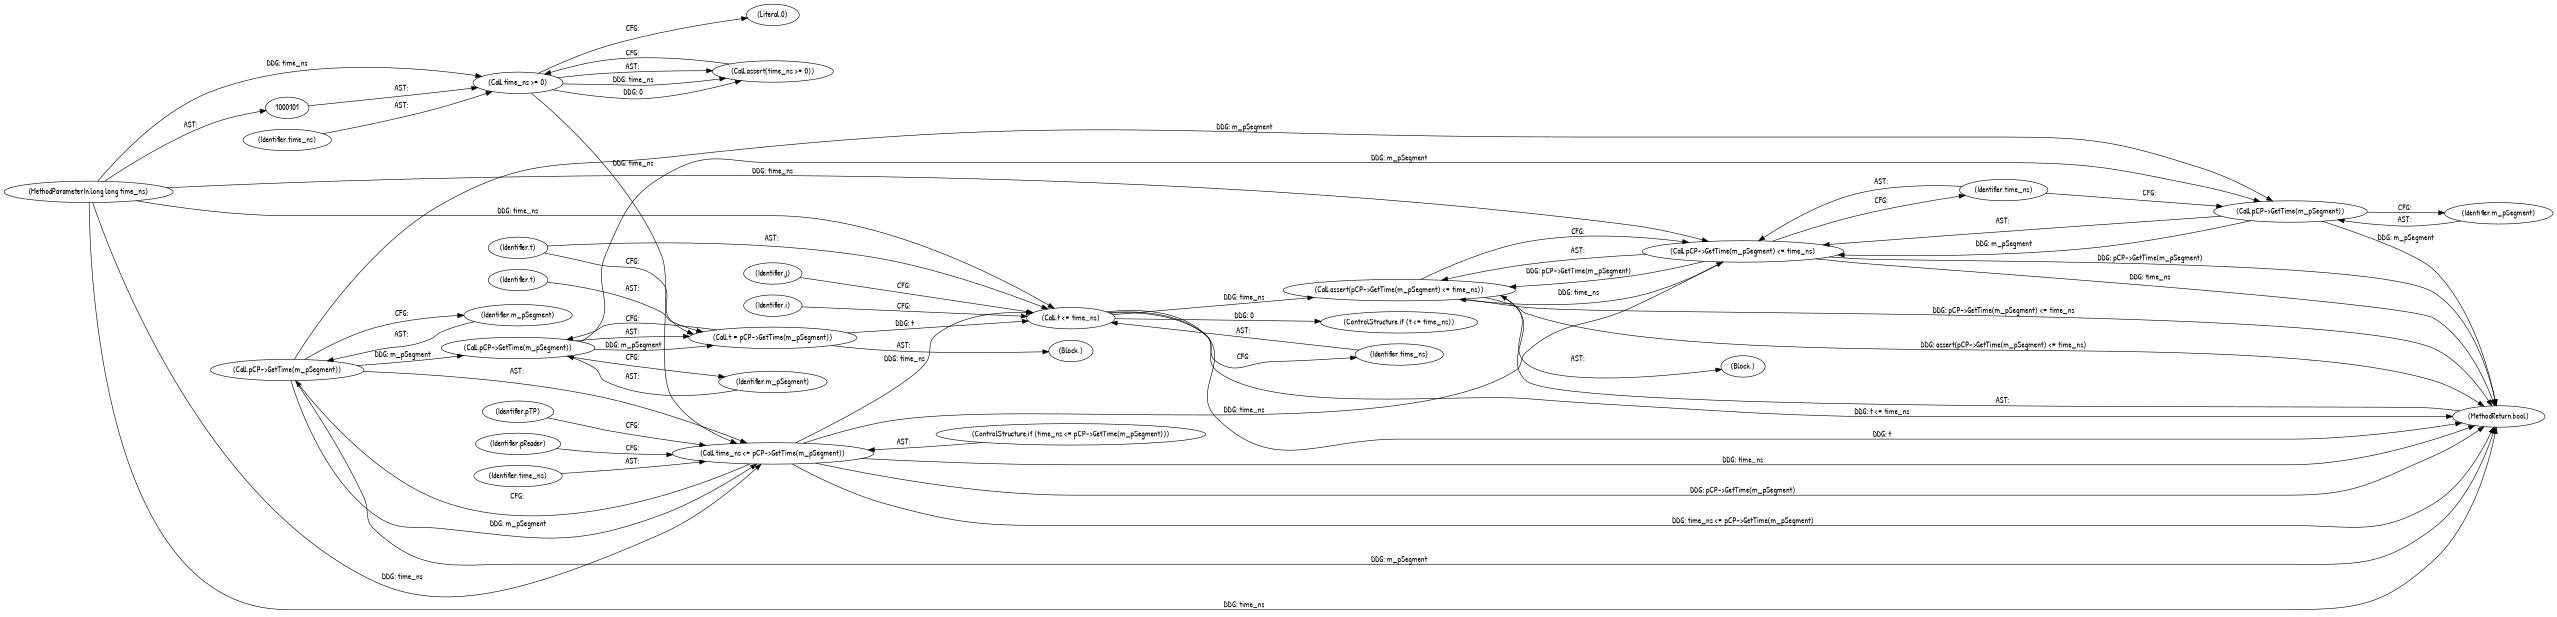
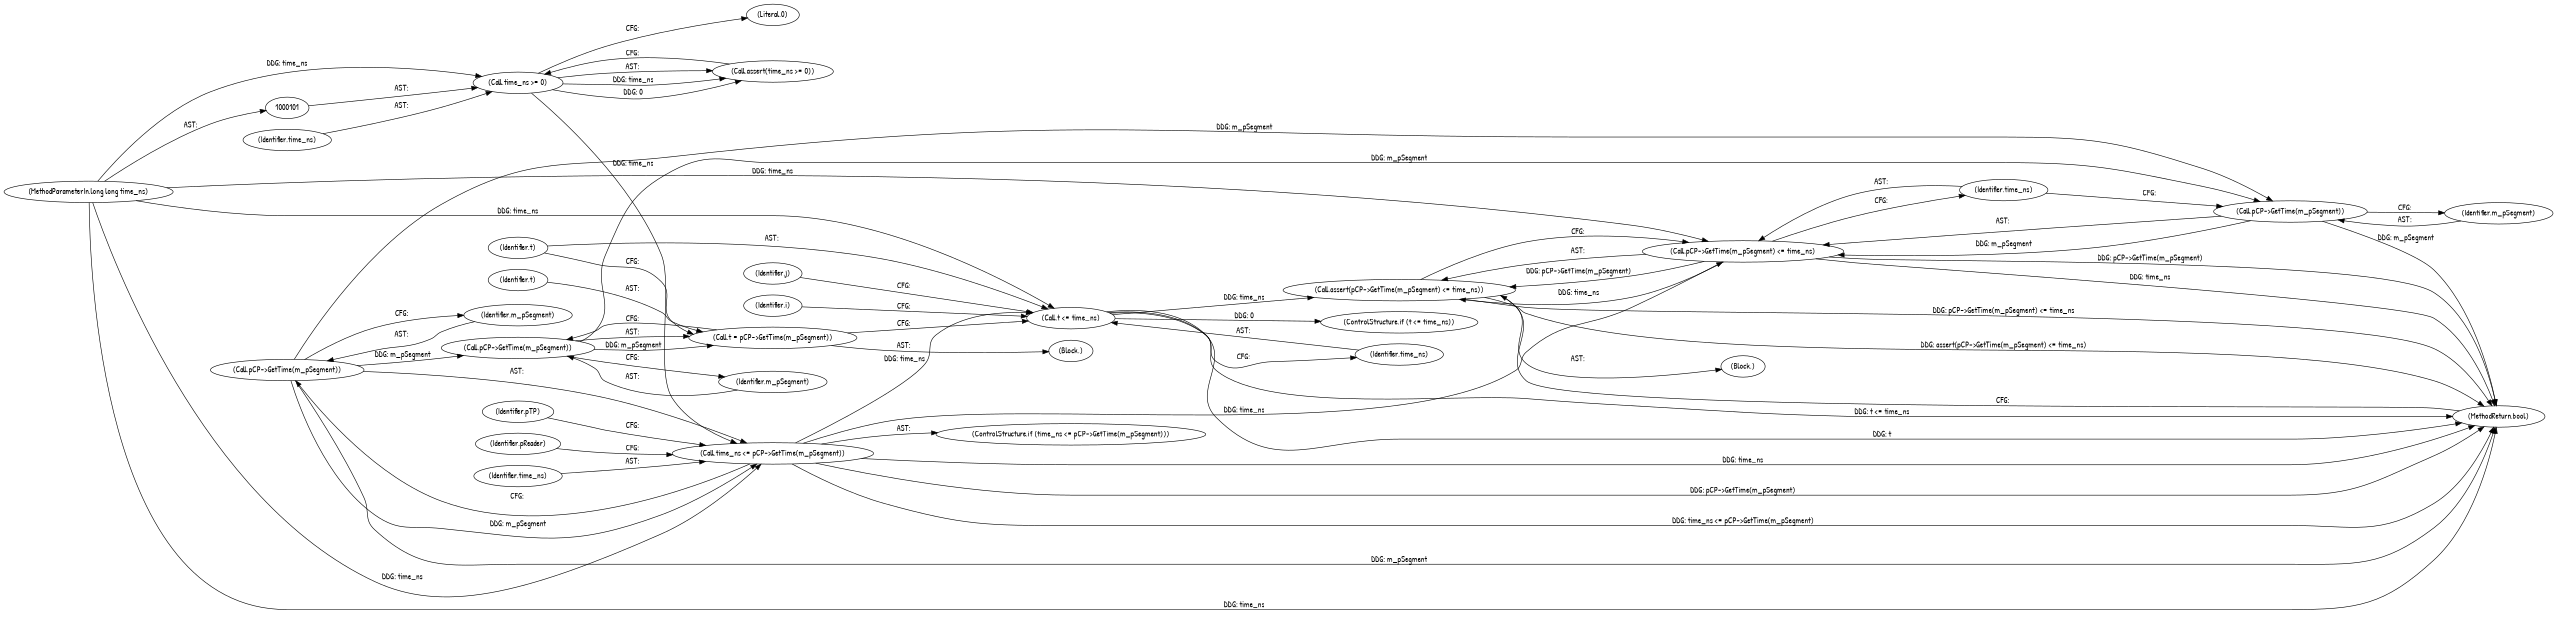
(905, 324) -> (905, 324)
(2004, 401) -> (2004, 401)
(929, 447) -> (876, 436)
